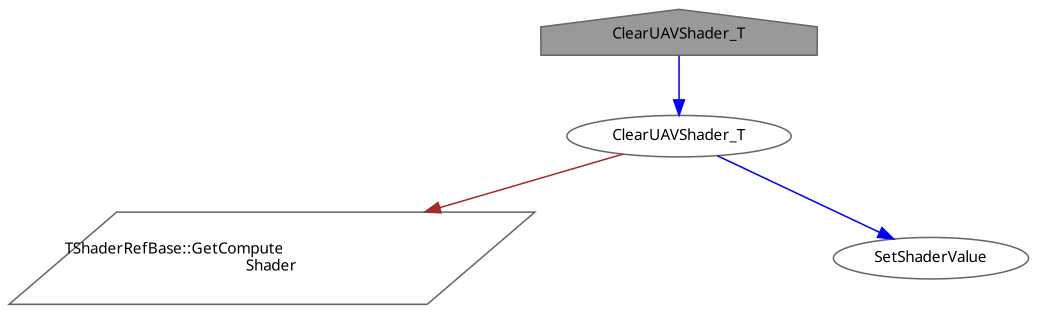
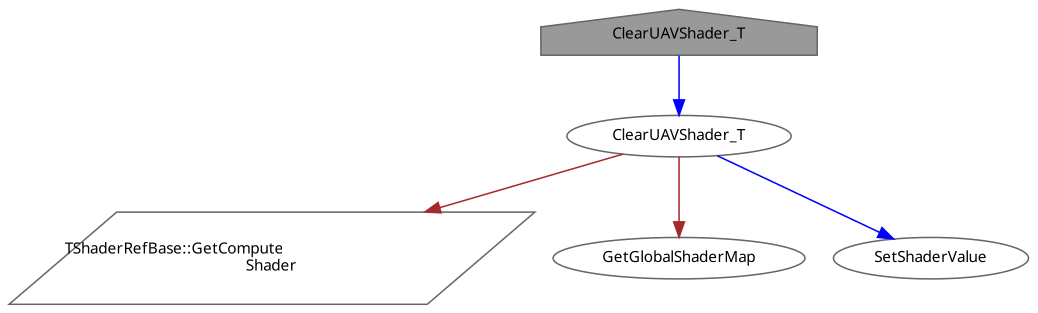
none -> (679, 258)
